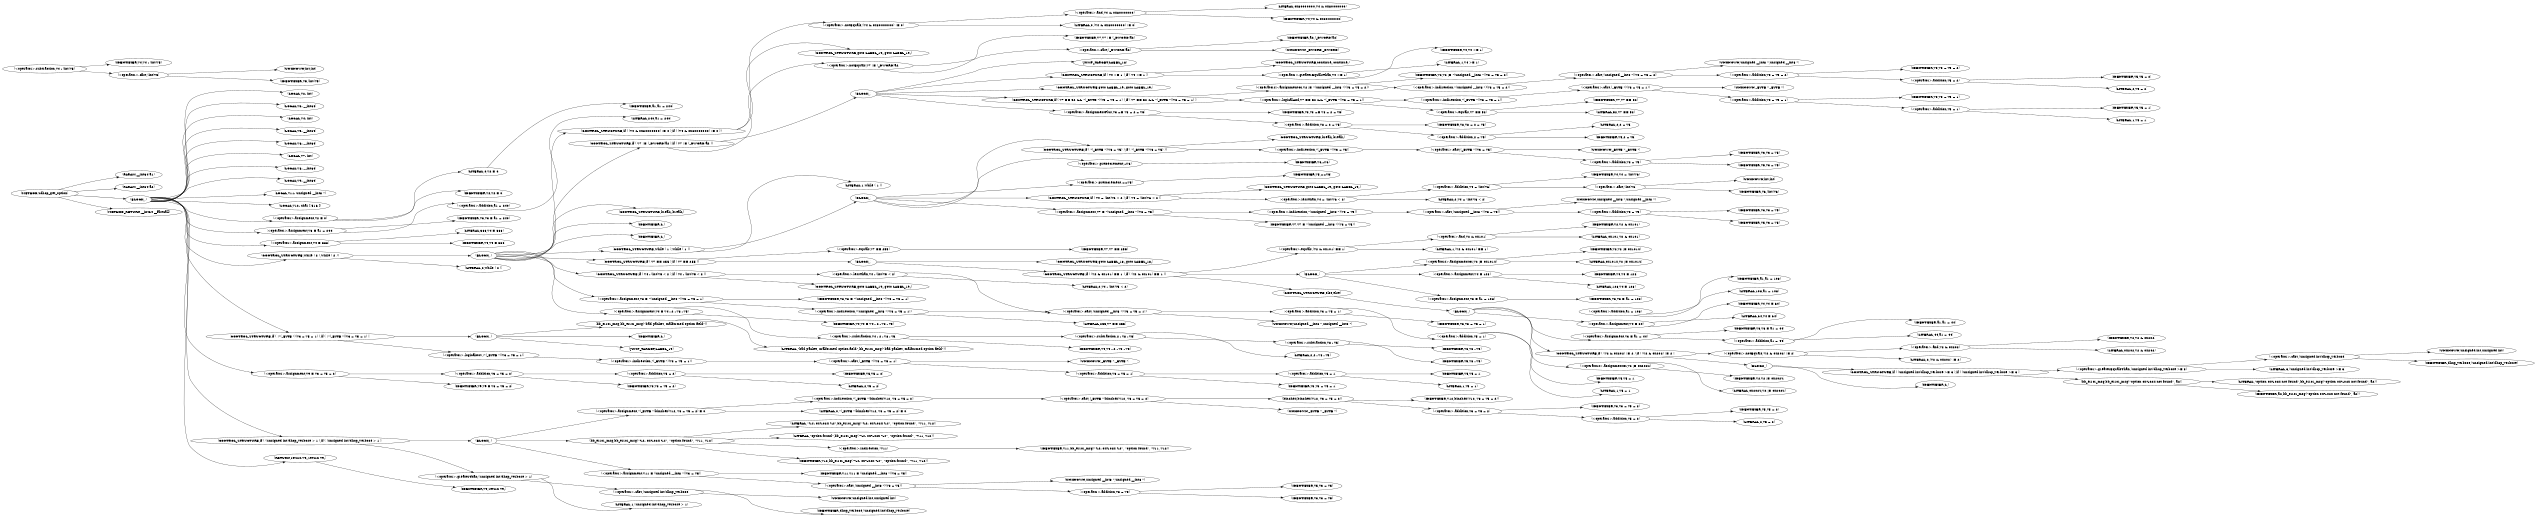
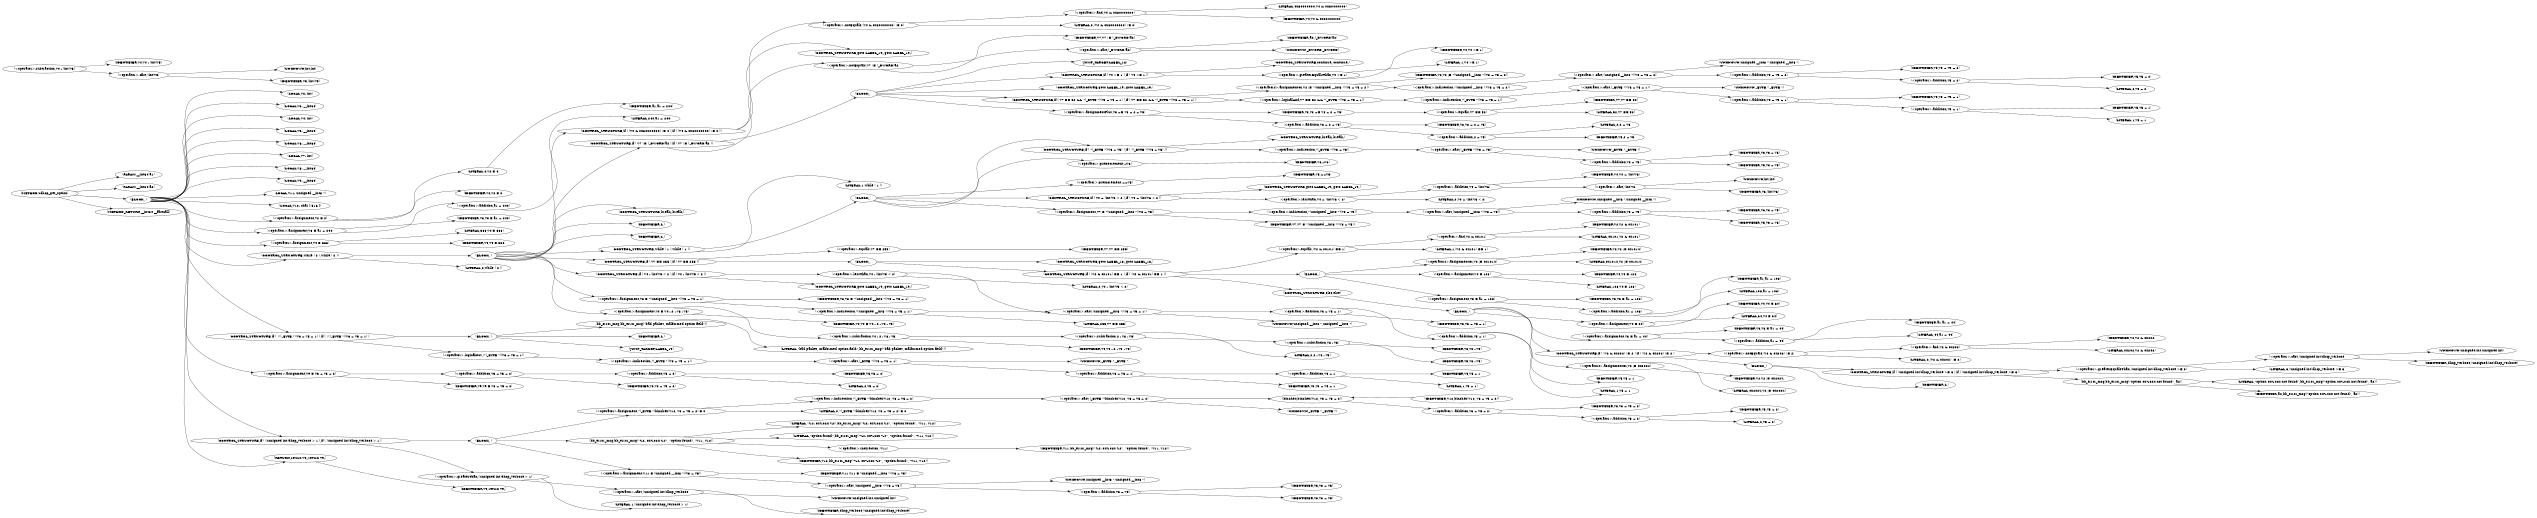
(1392, 107) -> (1389, 113)
none -> (1539, 306)
(1382, 400) -> (1384, 397)
